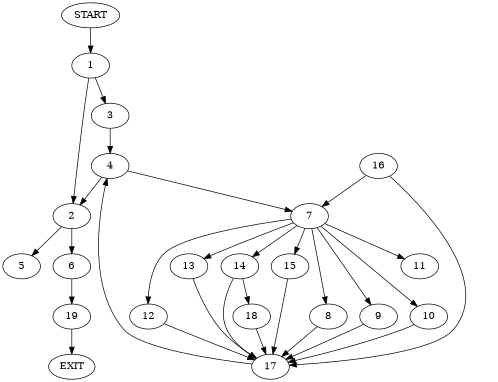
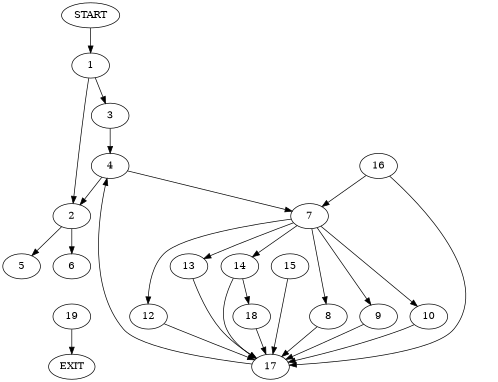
(301, 238) -> none
(420, 266) -> none
(72, 288) -> none
